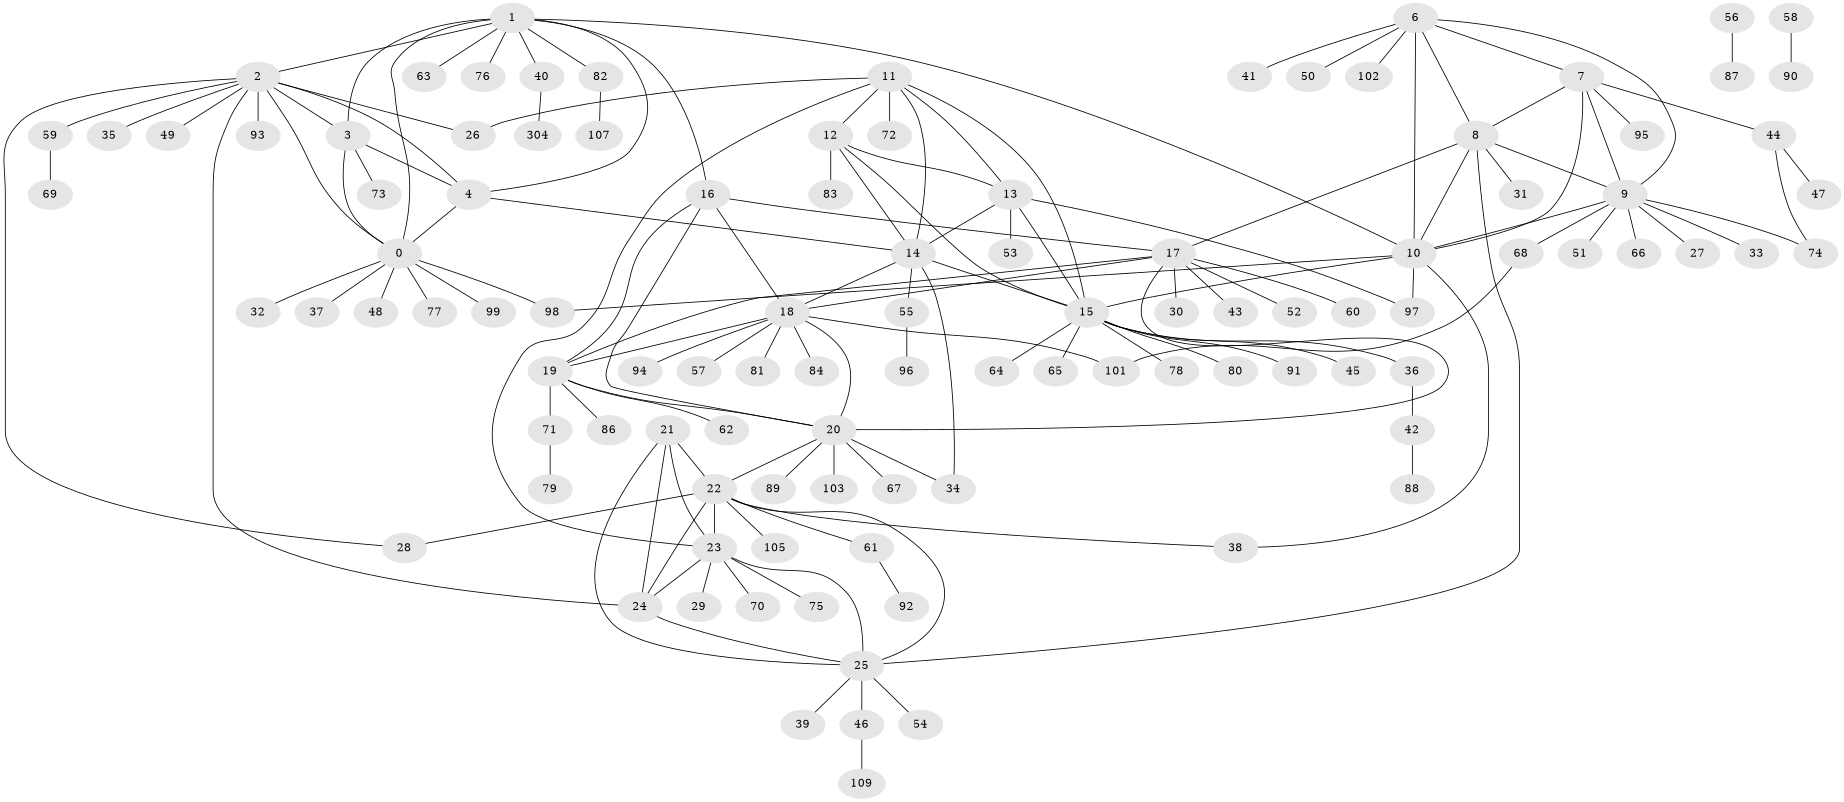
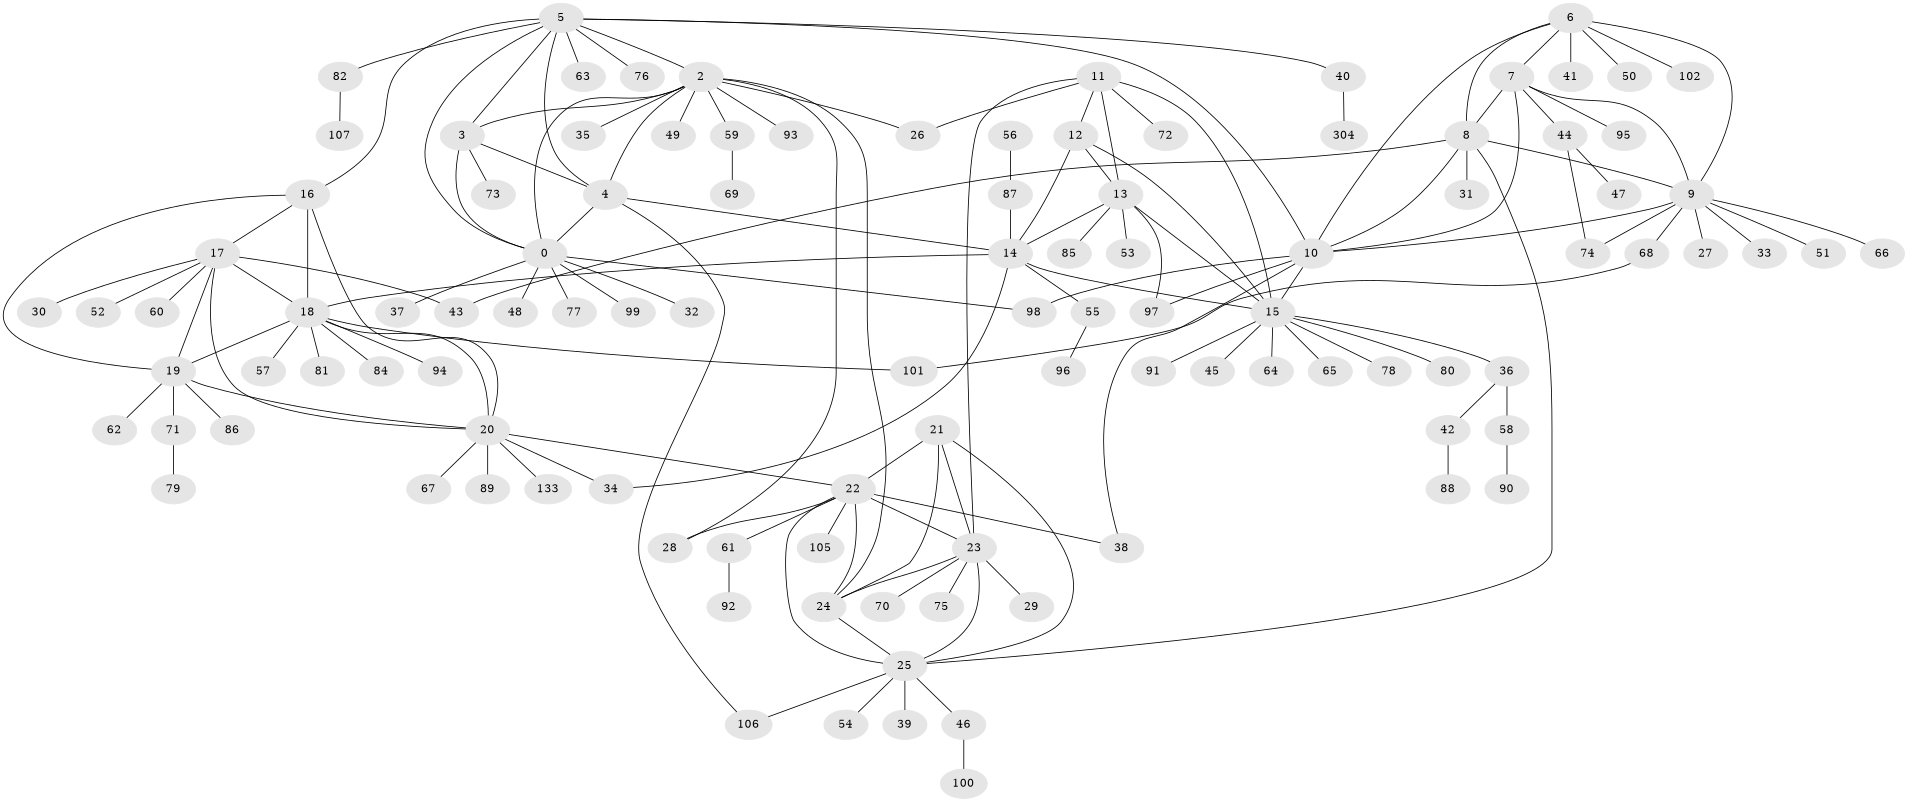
(513, 18) -> (561, 18)
(925, 162) -> (1010, 224)
(831, 195) -> none
(1325, 195) -> (954, 185)
none -> (1069, 254)
none -> (1507, 401)
(834, 489) -> (548, 489)
none -> (749, 725)
(862, 784) -> (964, 784)
